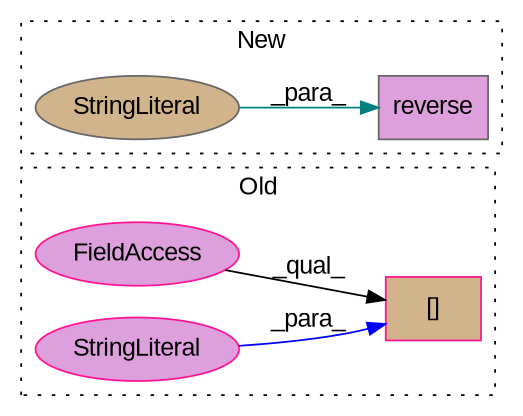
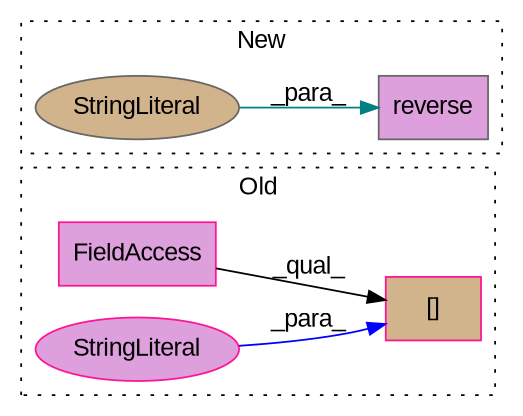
(137, 254) -> (137, 254)
